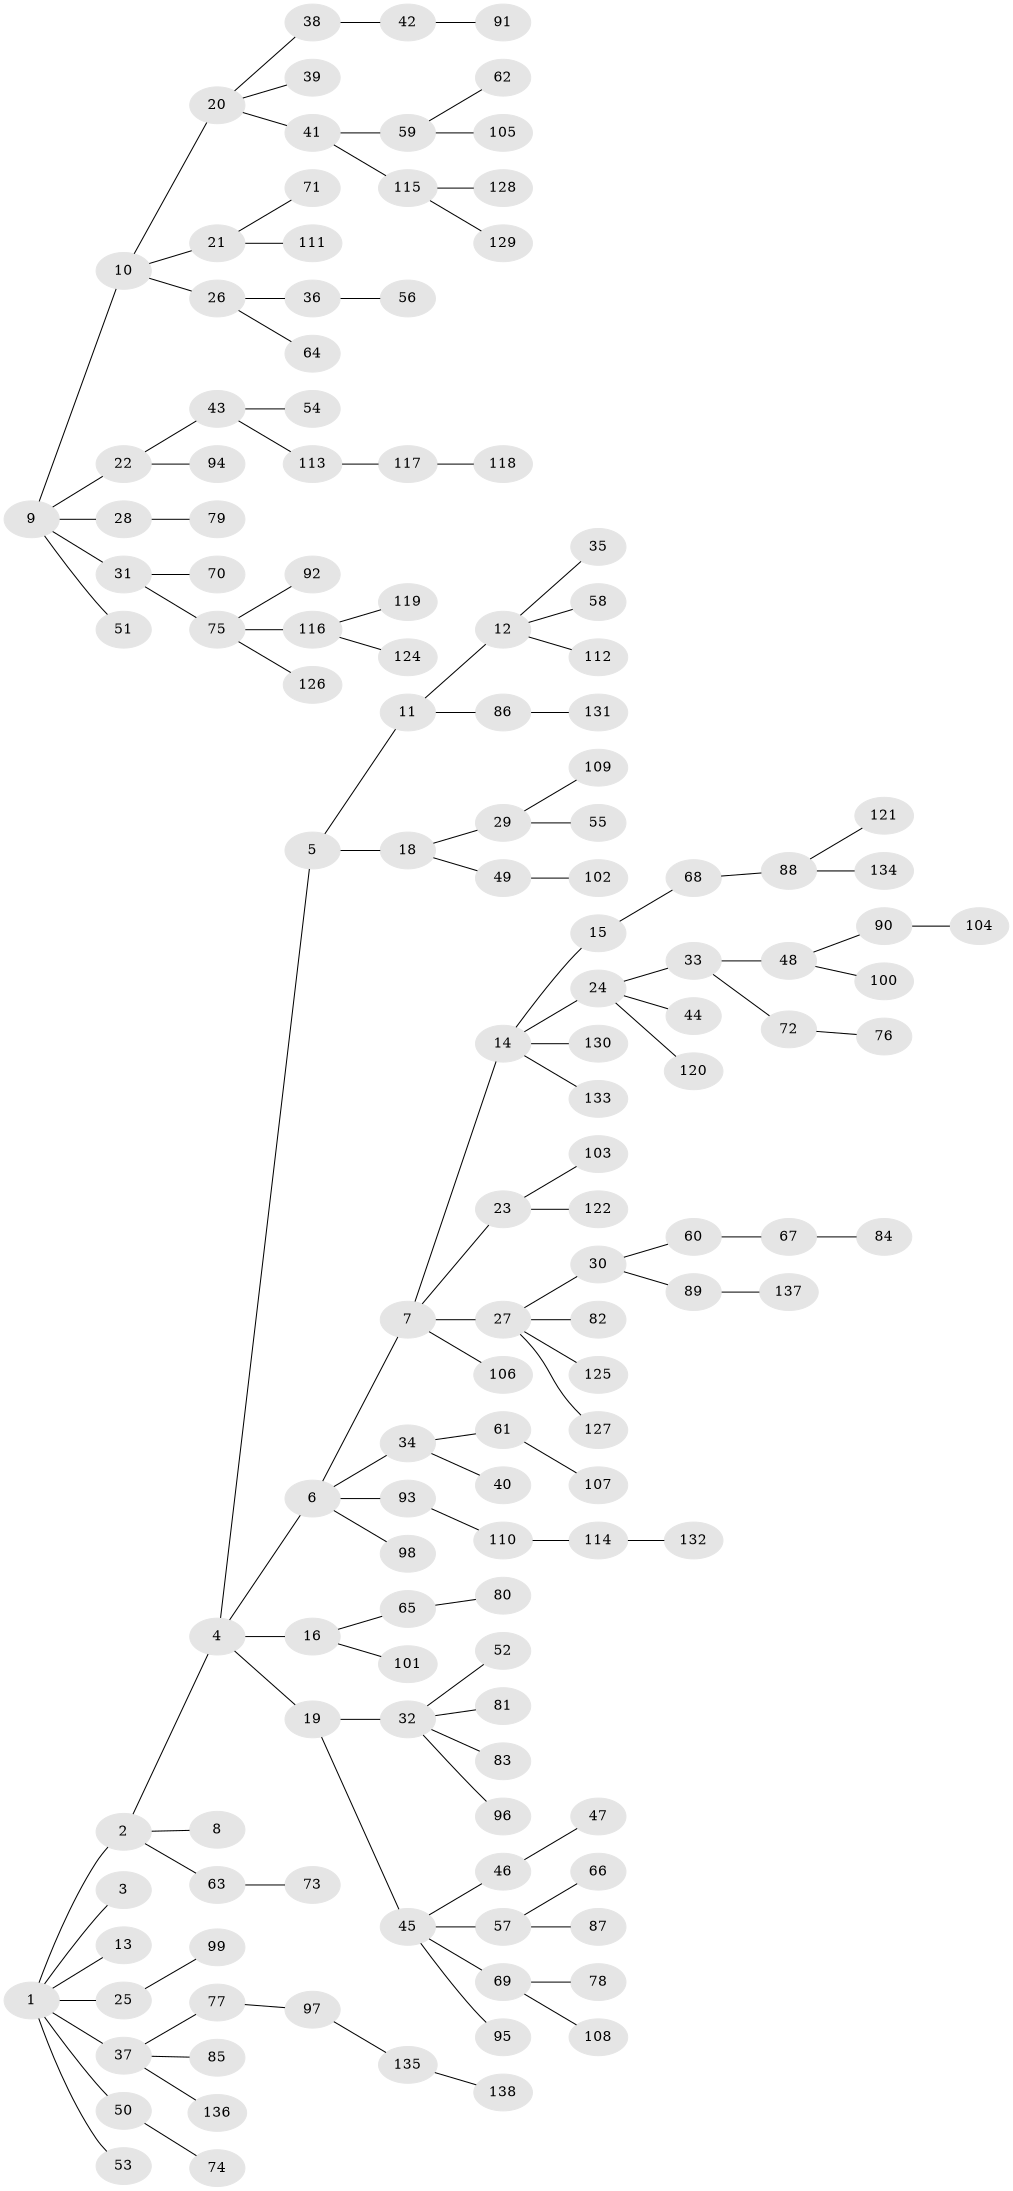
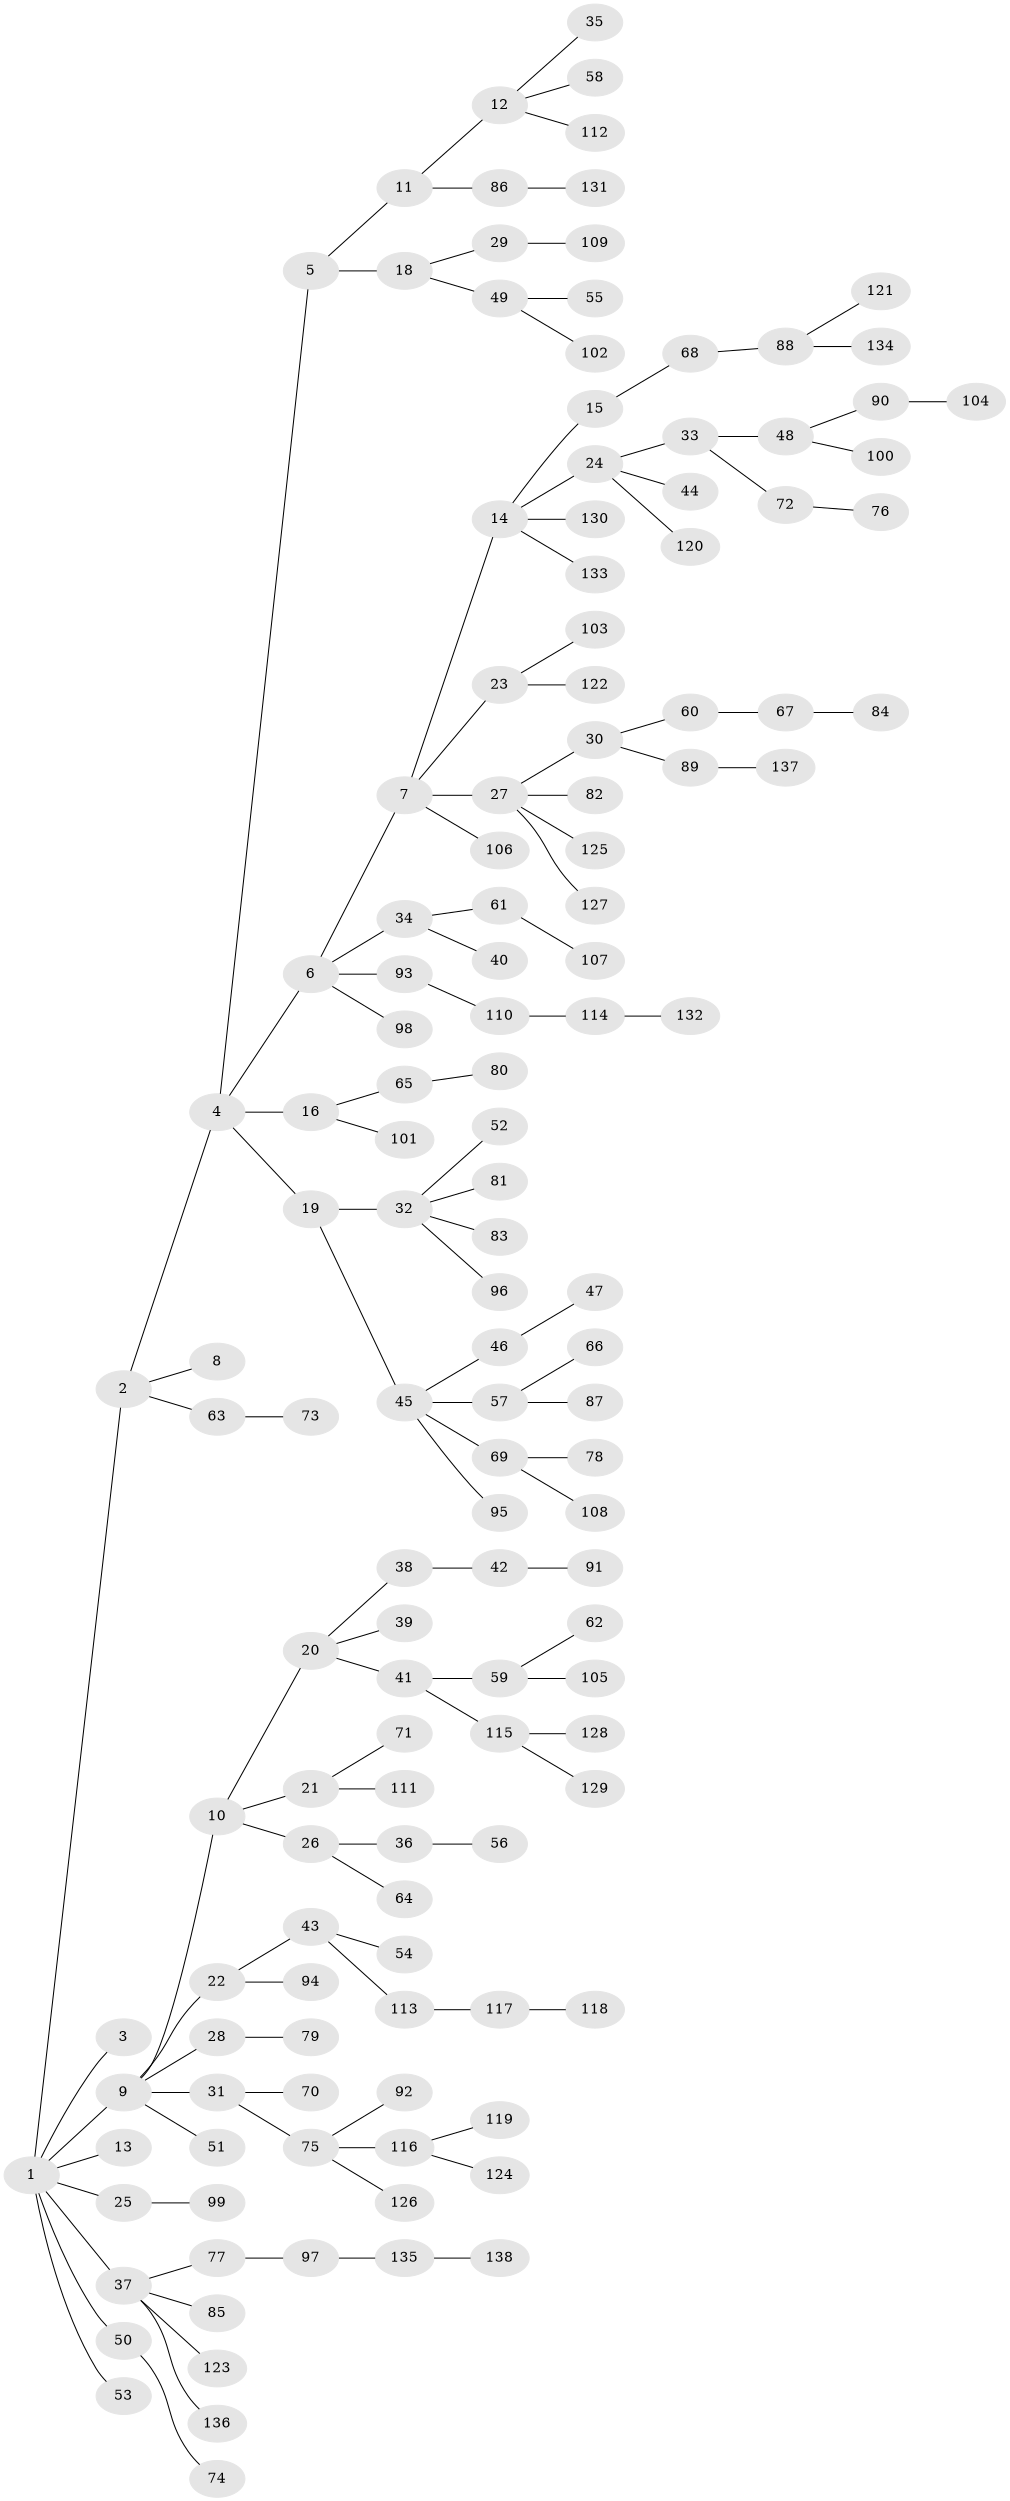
(551, 823) -> (548, 298)
none -> (78, 2134)
none -> (217, 2368)
